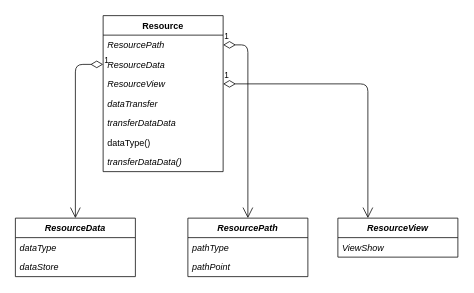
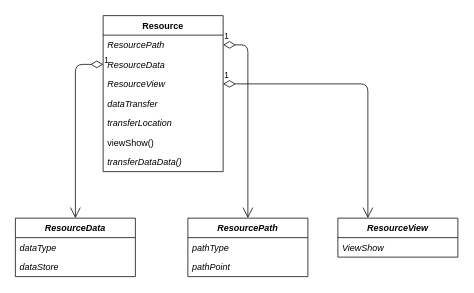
(148, 123) -> (146, 123)
(132, 143) -> (131, 143)
